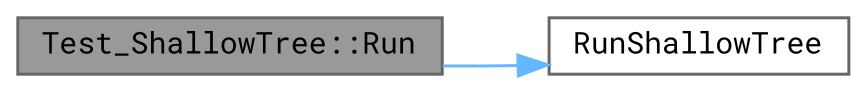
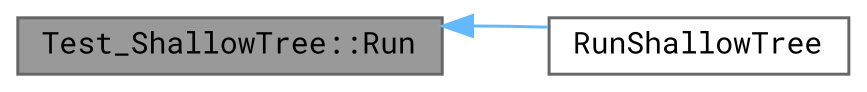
(480, 66) -> (510, 26)
